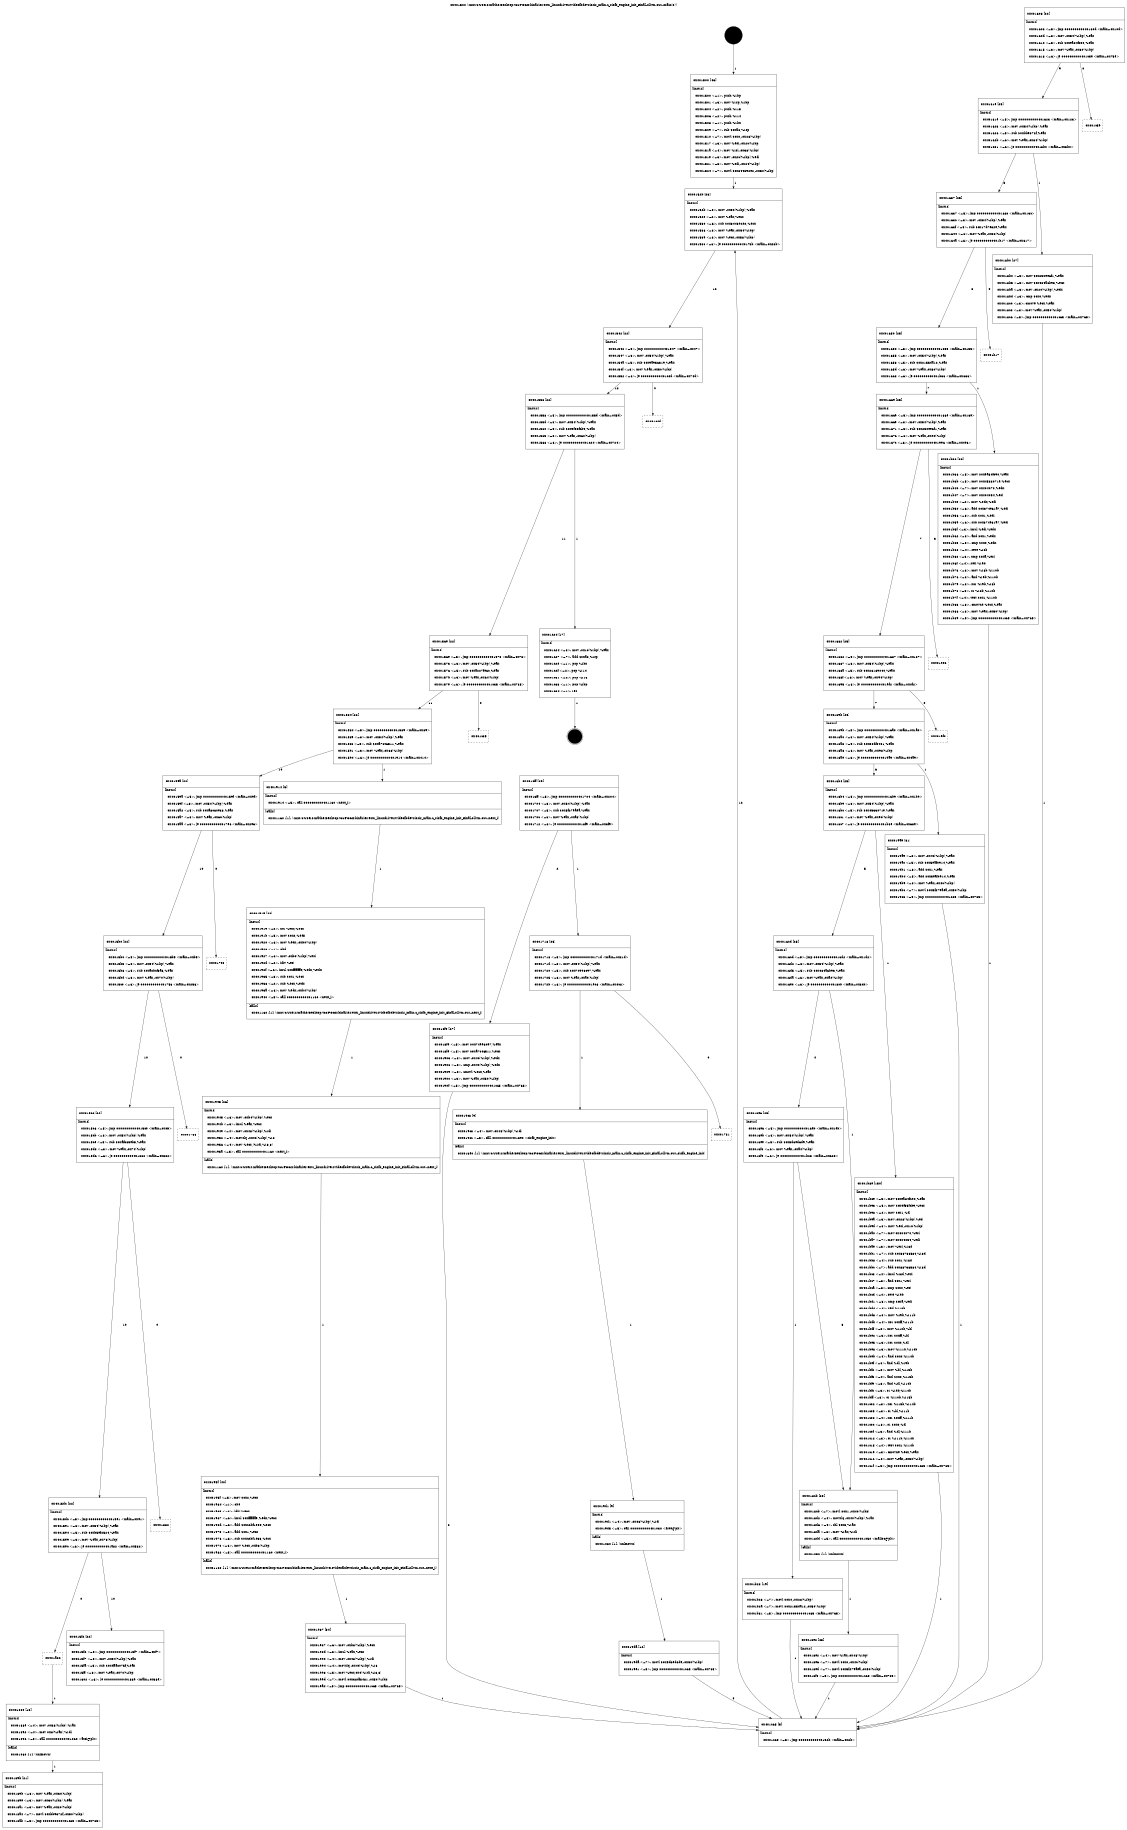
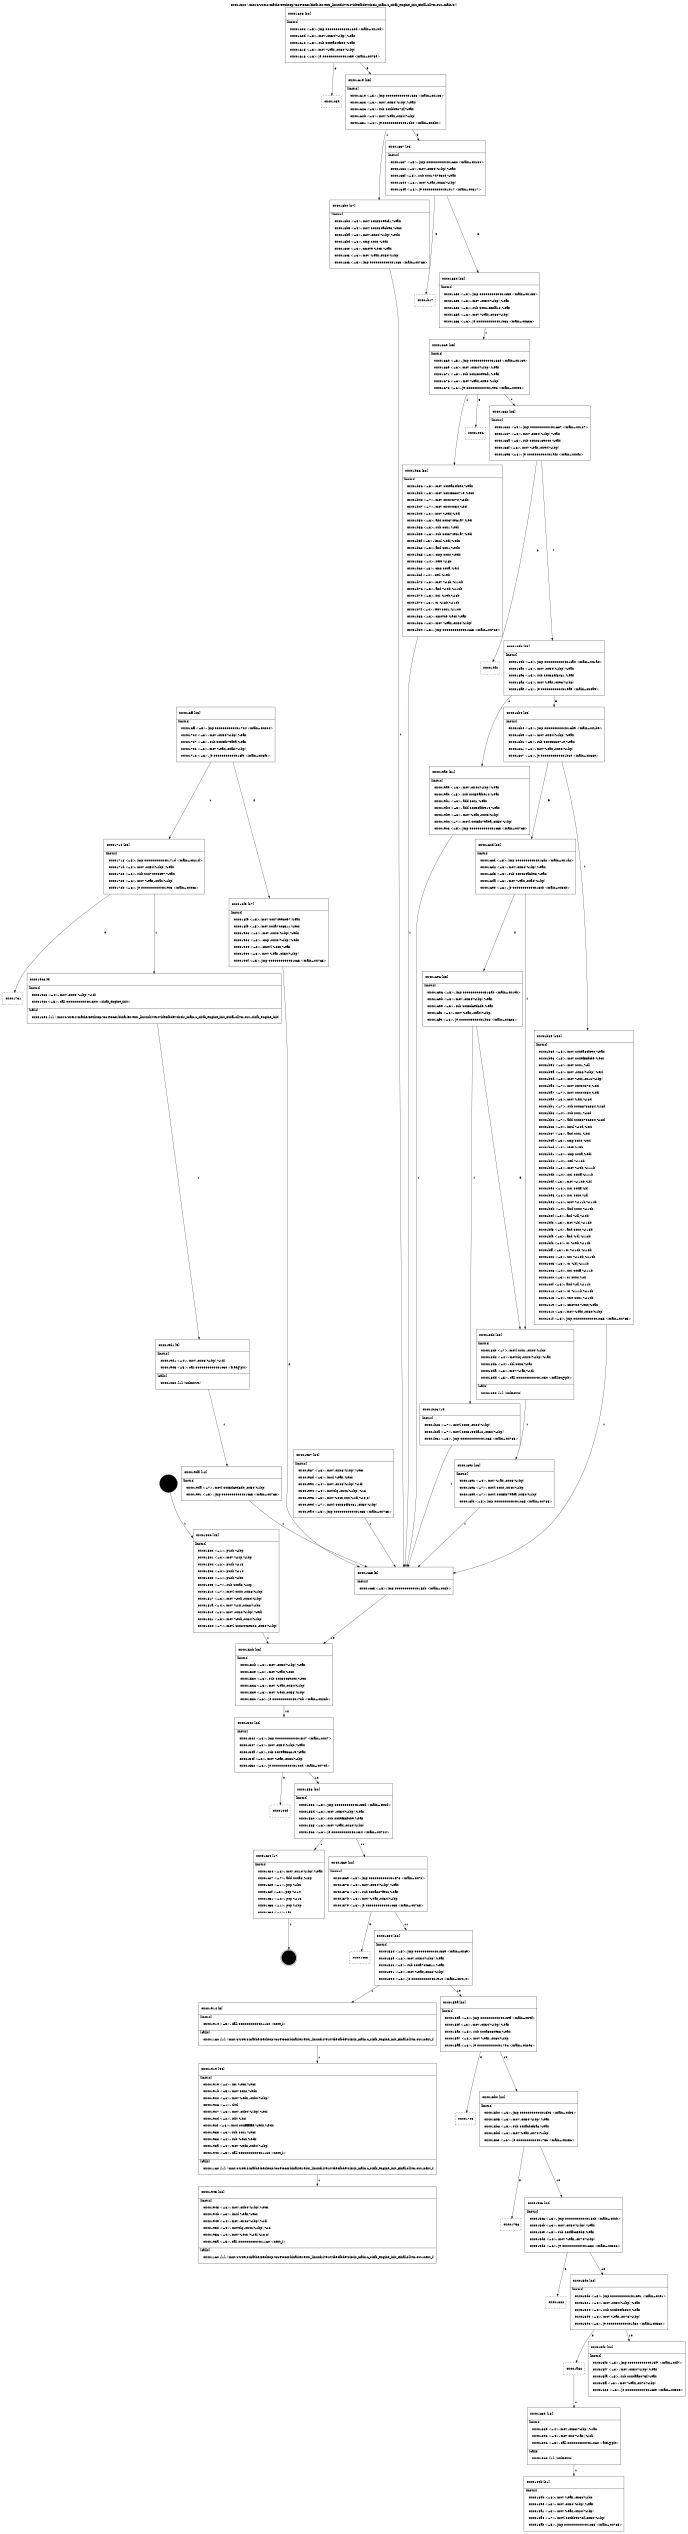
(987, 415) -> (459, 428)
(320, 1525) -> none
(733, 1698) -> (283, 1524)
